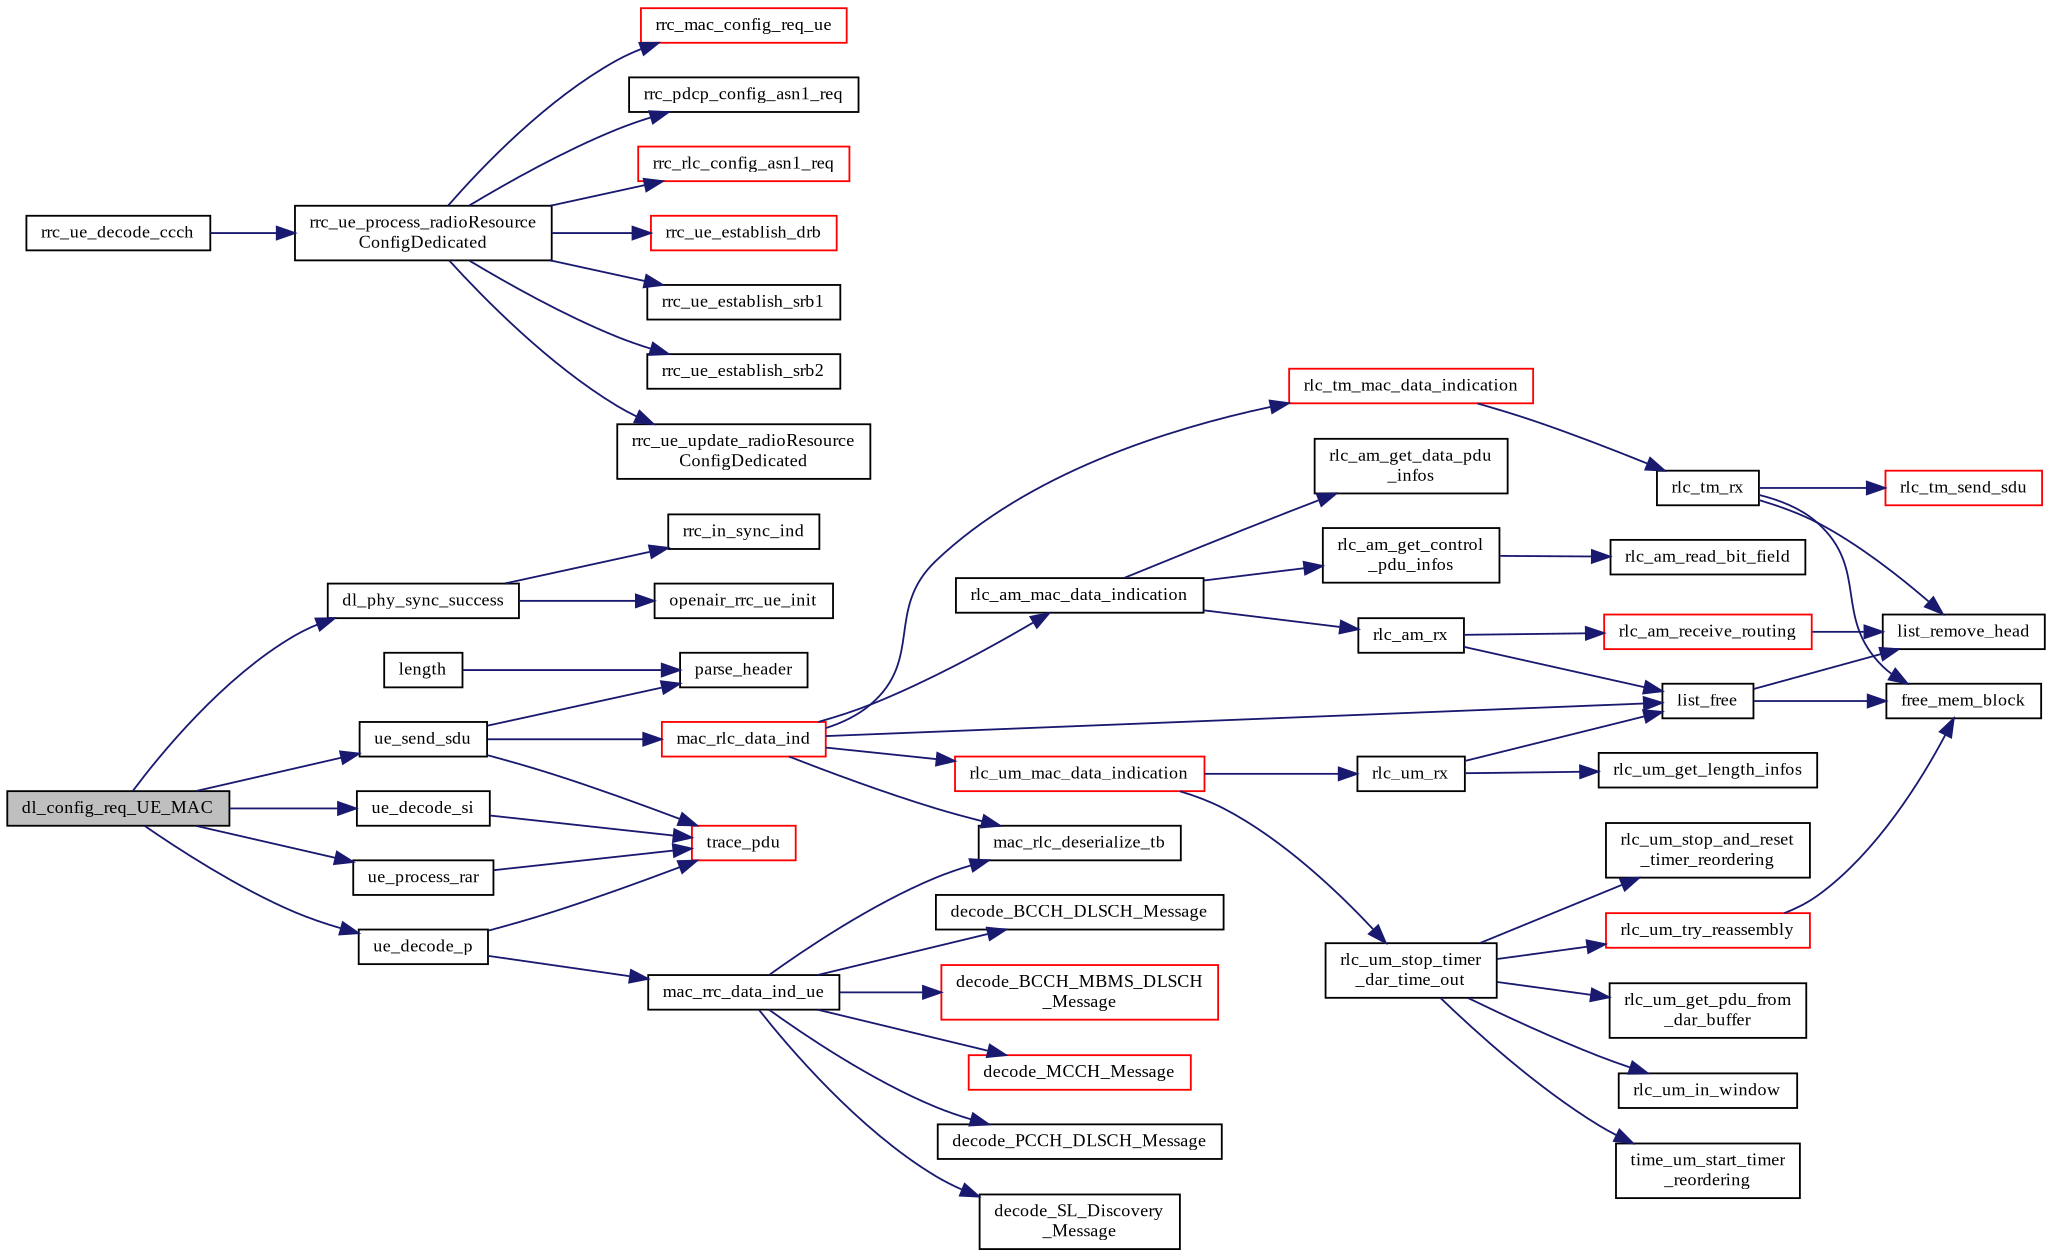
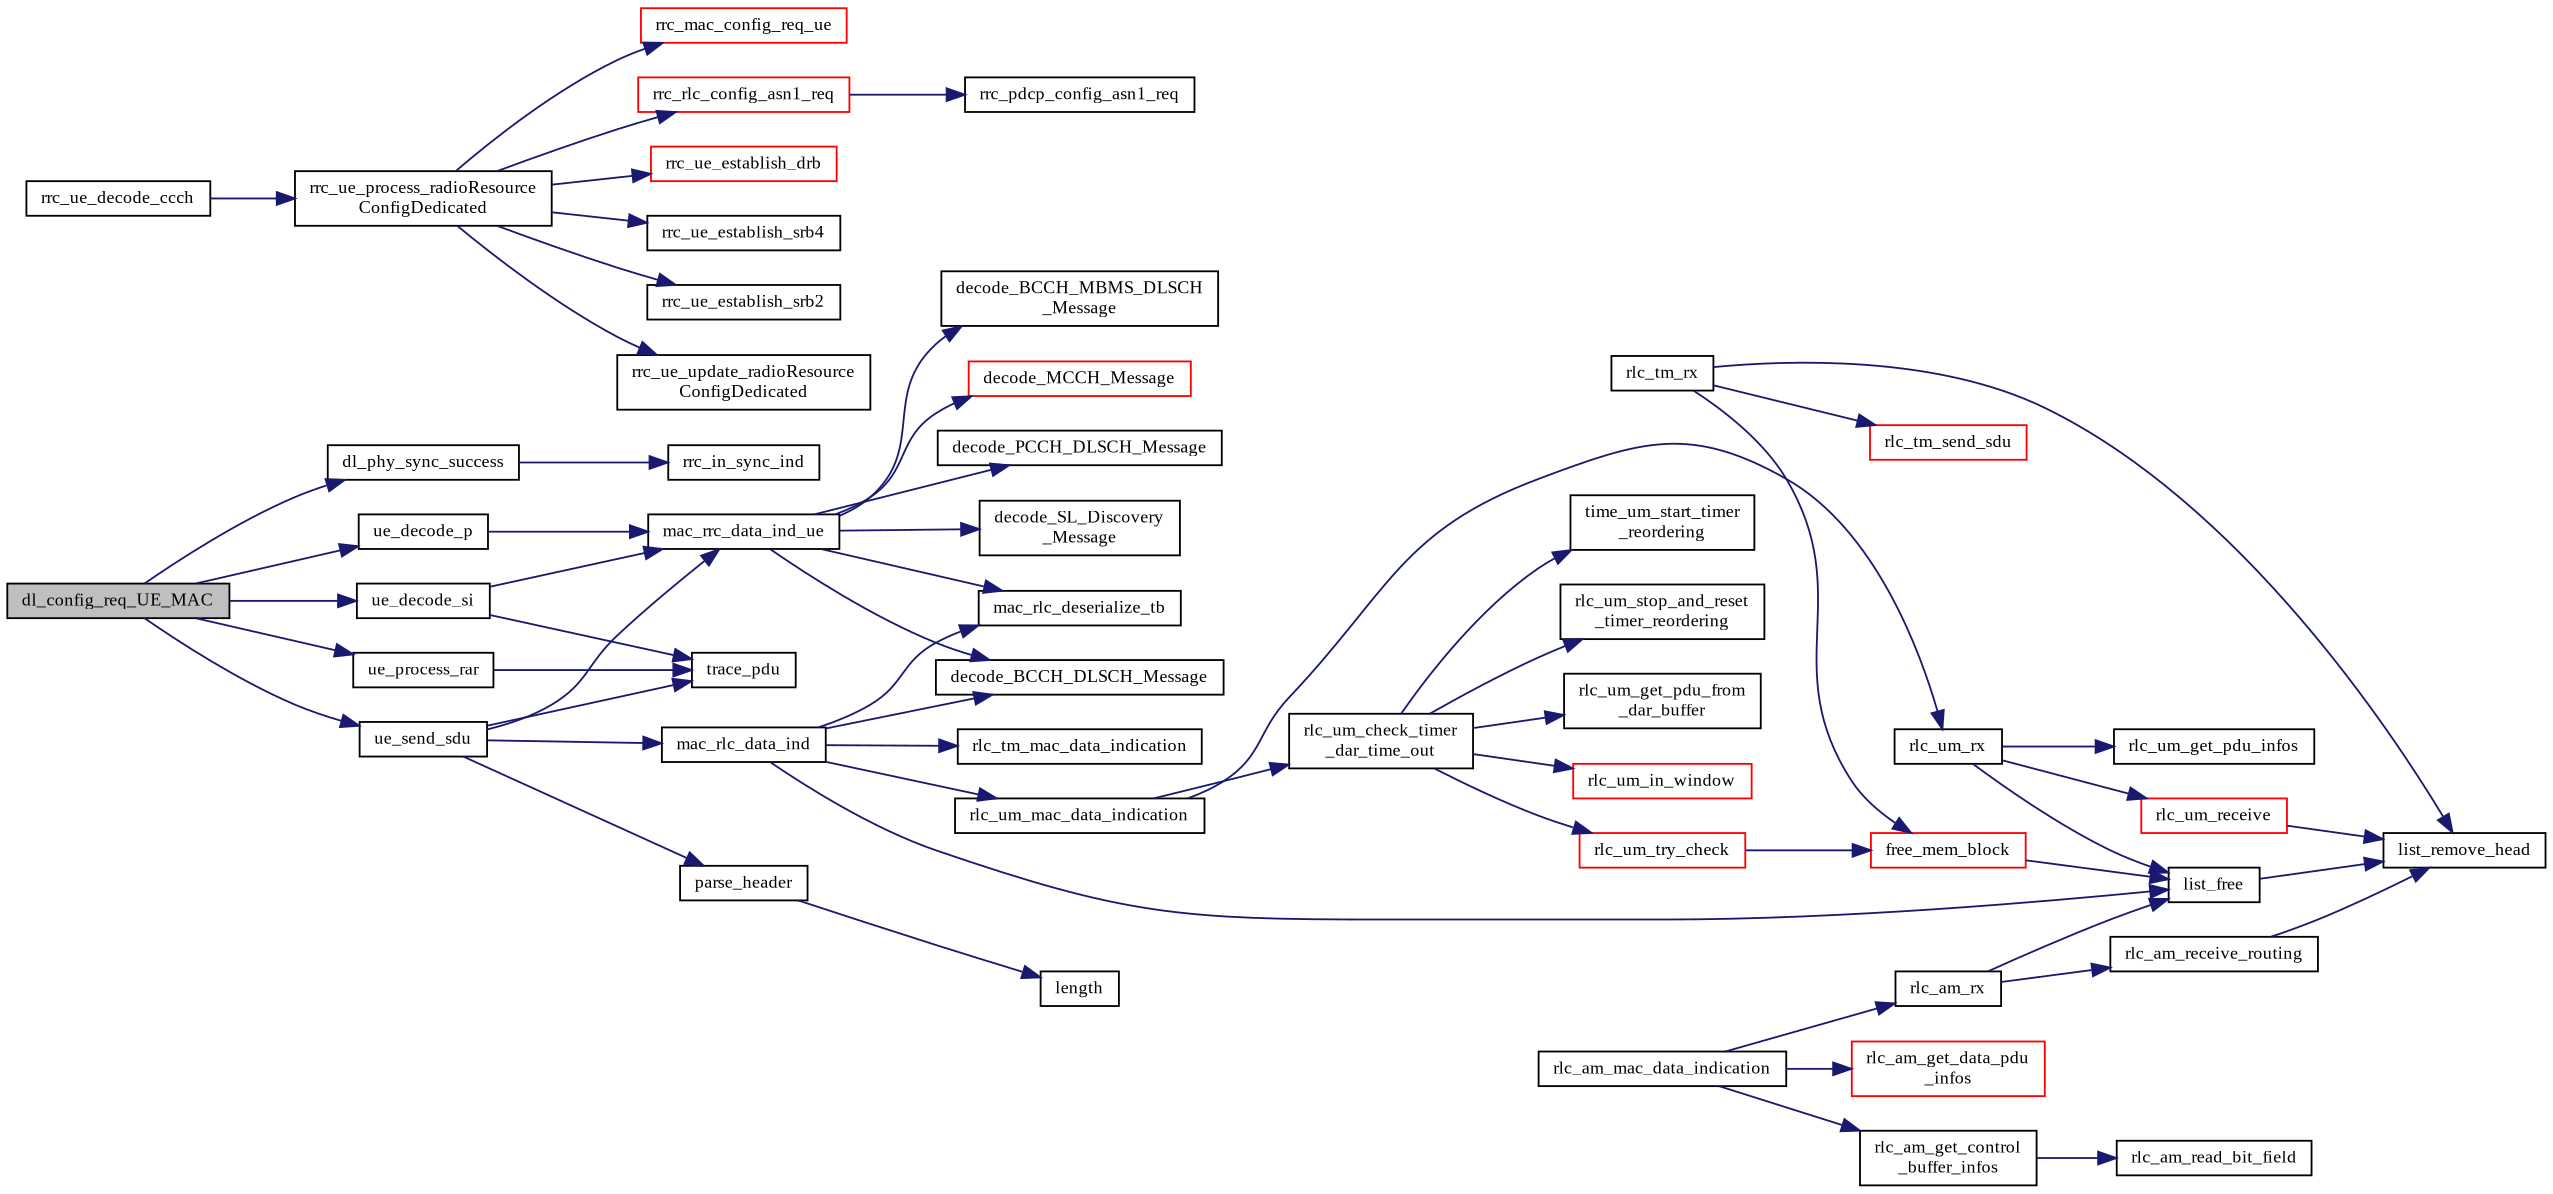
(558, 156) -> (898, 95)
(744, 302) -> (744, 233)
(1411, 386) -> (1080, 747)
(1563, 431) -> none
(1411, 466) -> (1948, 1069)
(1411, 555) -> (1948, 1158)
none -> (567, 570)
(744, 601) -> none
(1708, 632) -> (2214, 954)
none -> (600, 654)
(562, 670) -> (910, 937)
(929, 679) -> (900, 713)
(1810, 701) -> (2088, 869)
(1964, 701) -> (1948, 850)
(744, 739) -> (744, 745)
(1708, 770) -> (2214, 747)
(1080, 774) -> (1080, 816)
none -> (2214, 816)
(744, 843) -> (744, 670)
(585, 901) -> none
(1708, 930) -> (1662, 850)
(1411, 971) -> (1381, 741)
(1080, 992) -> (1080, 299)
(1708, 1091) -> (1662, 781)
